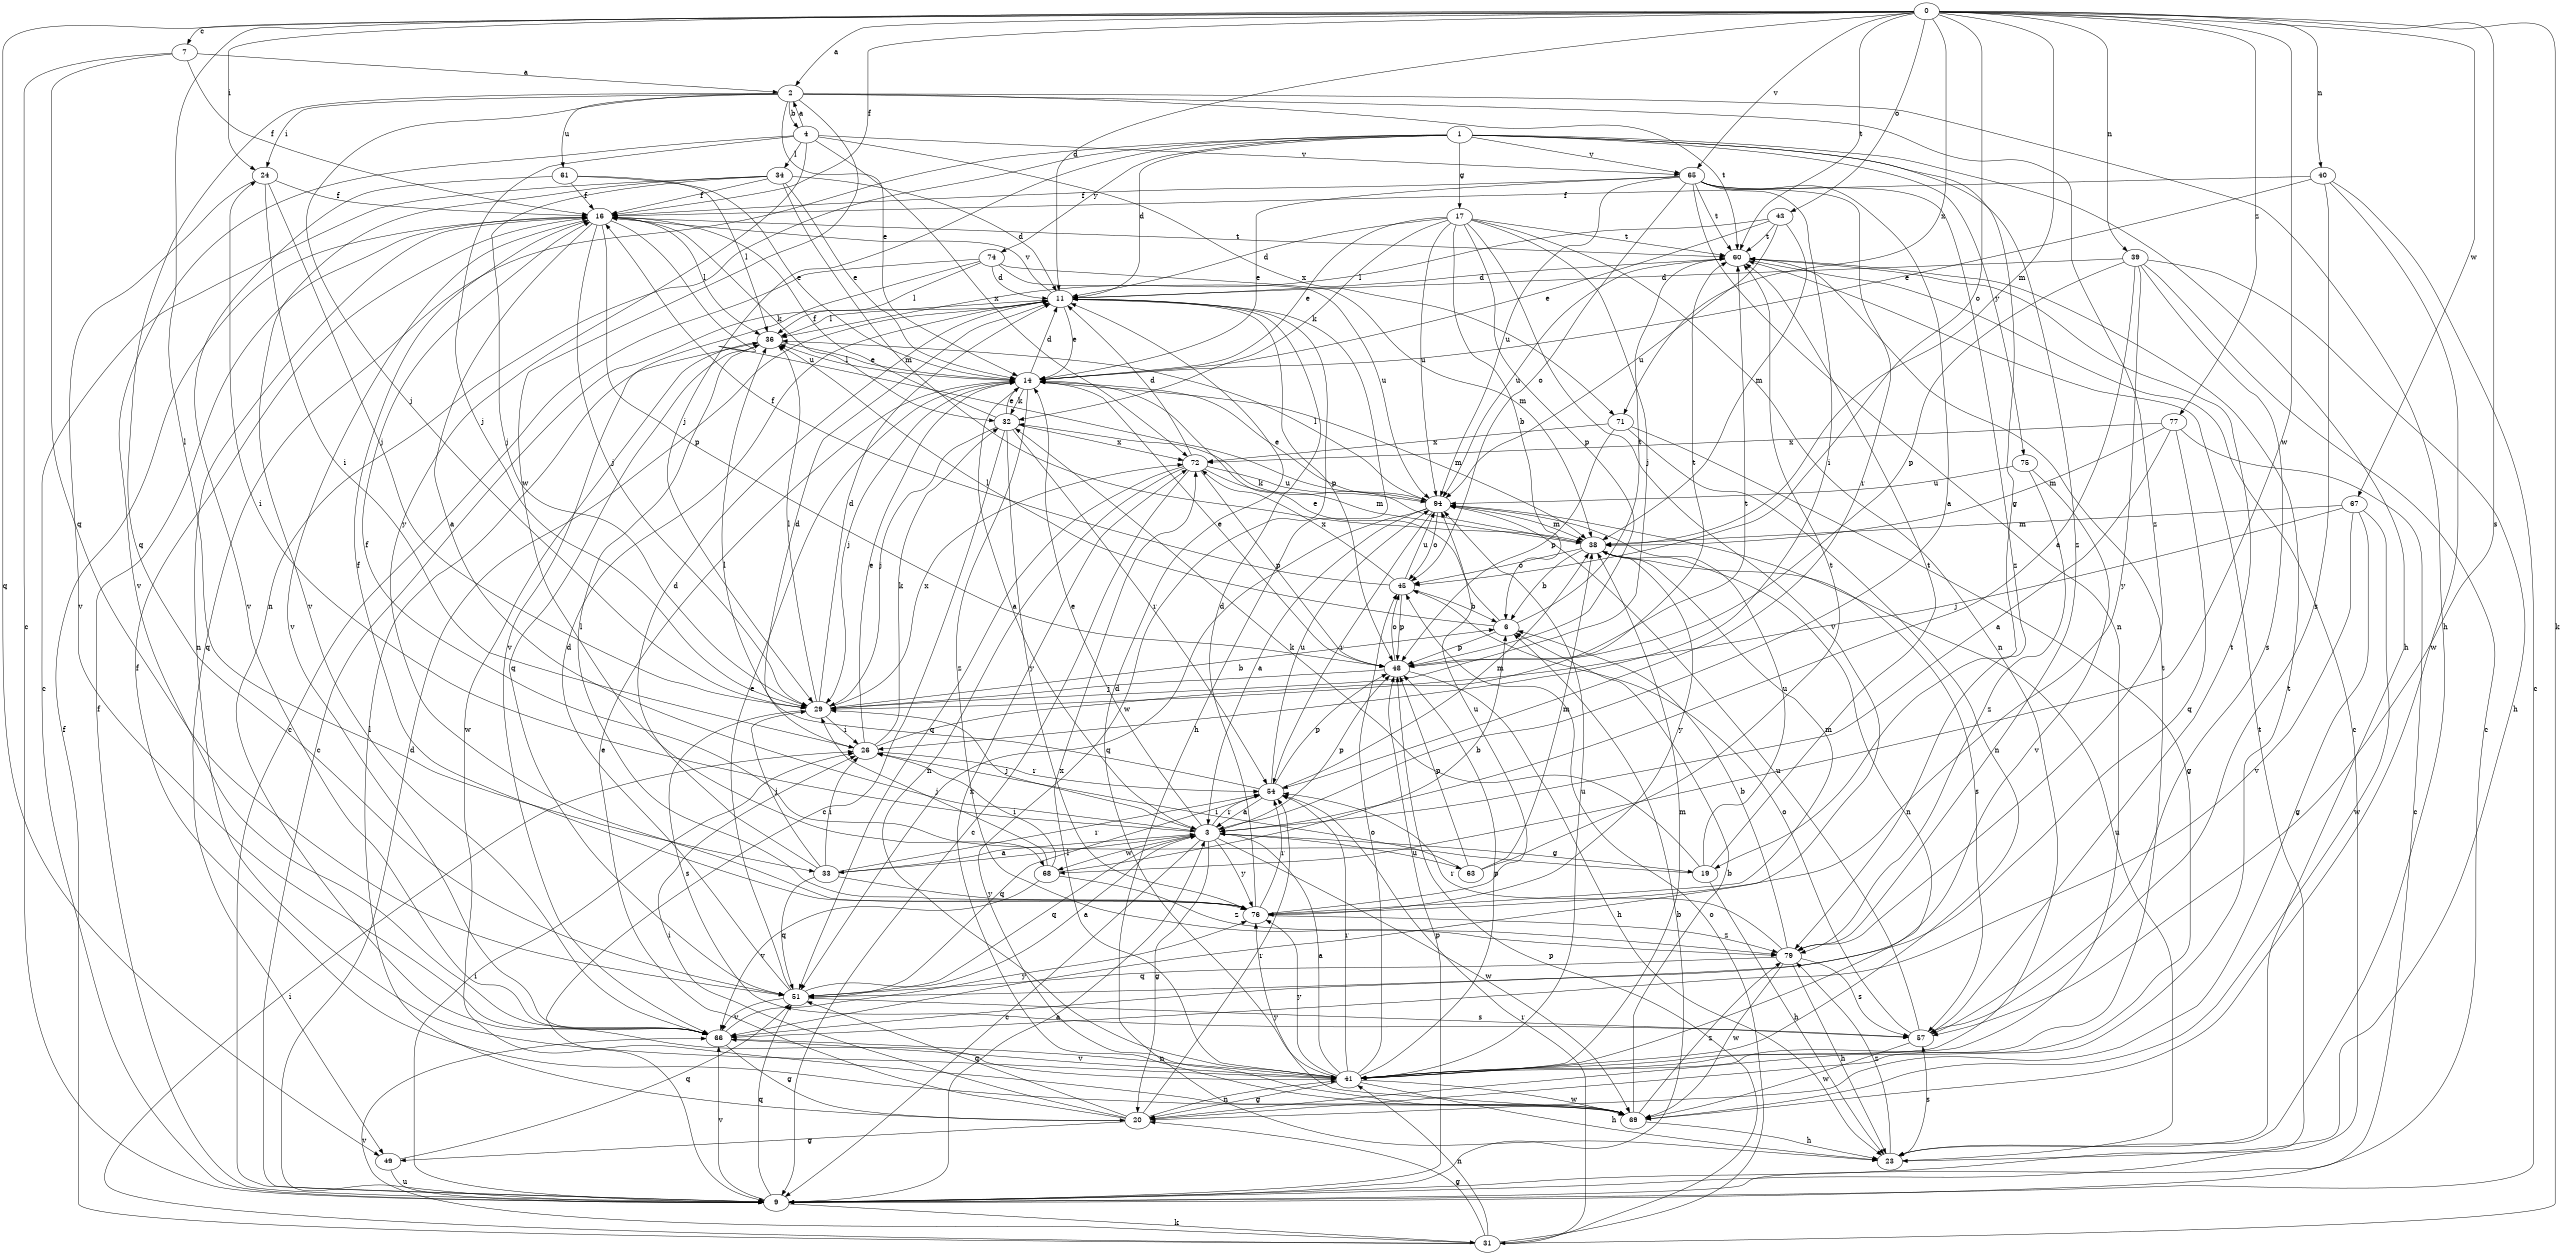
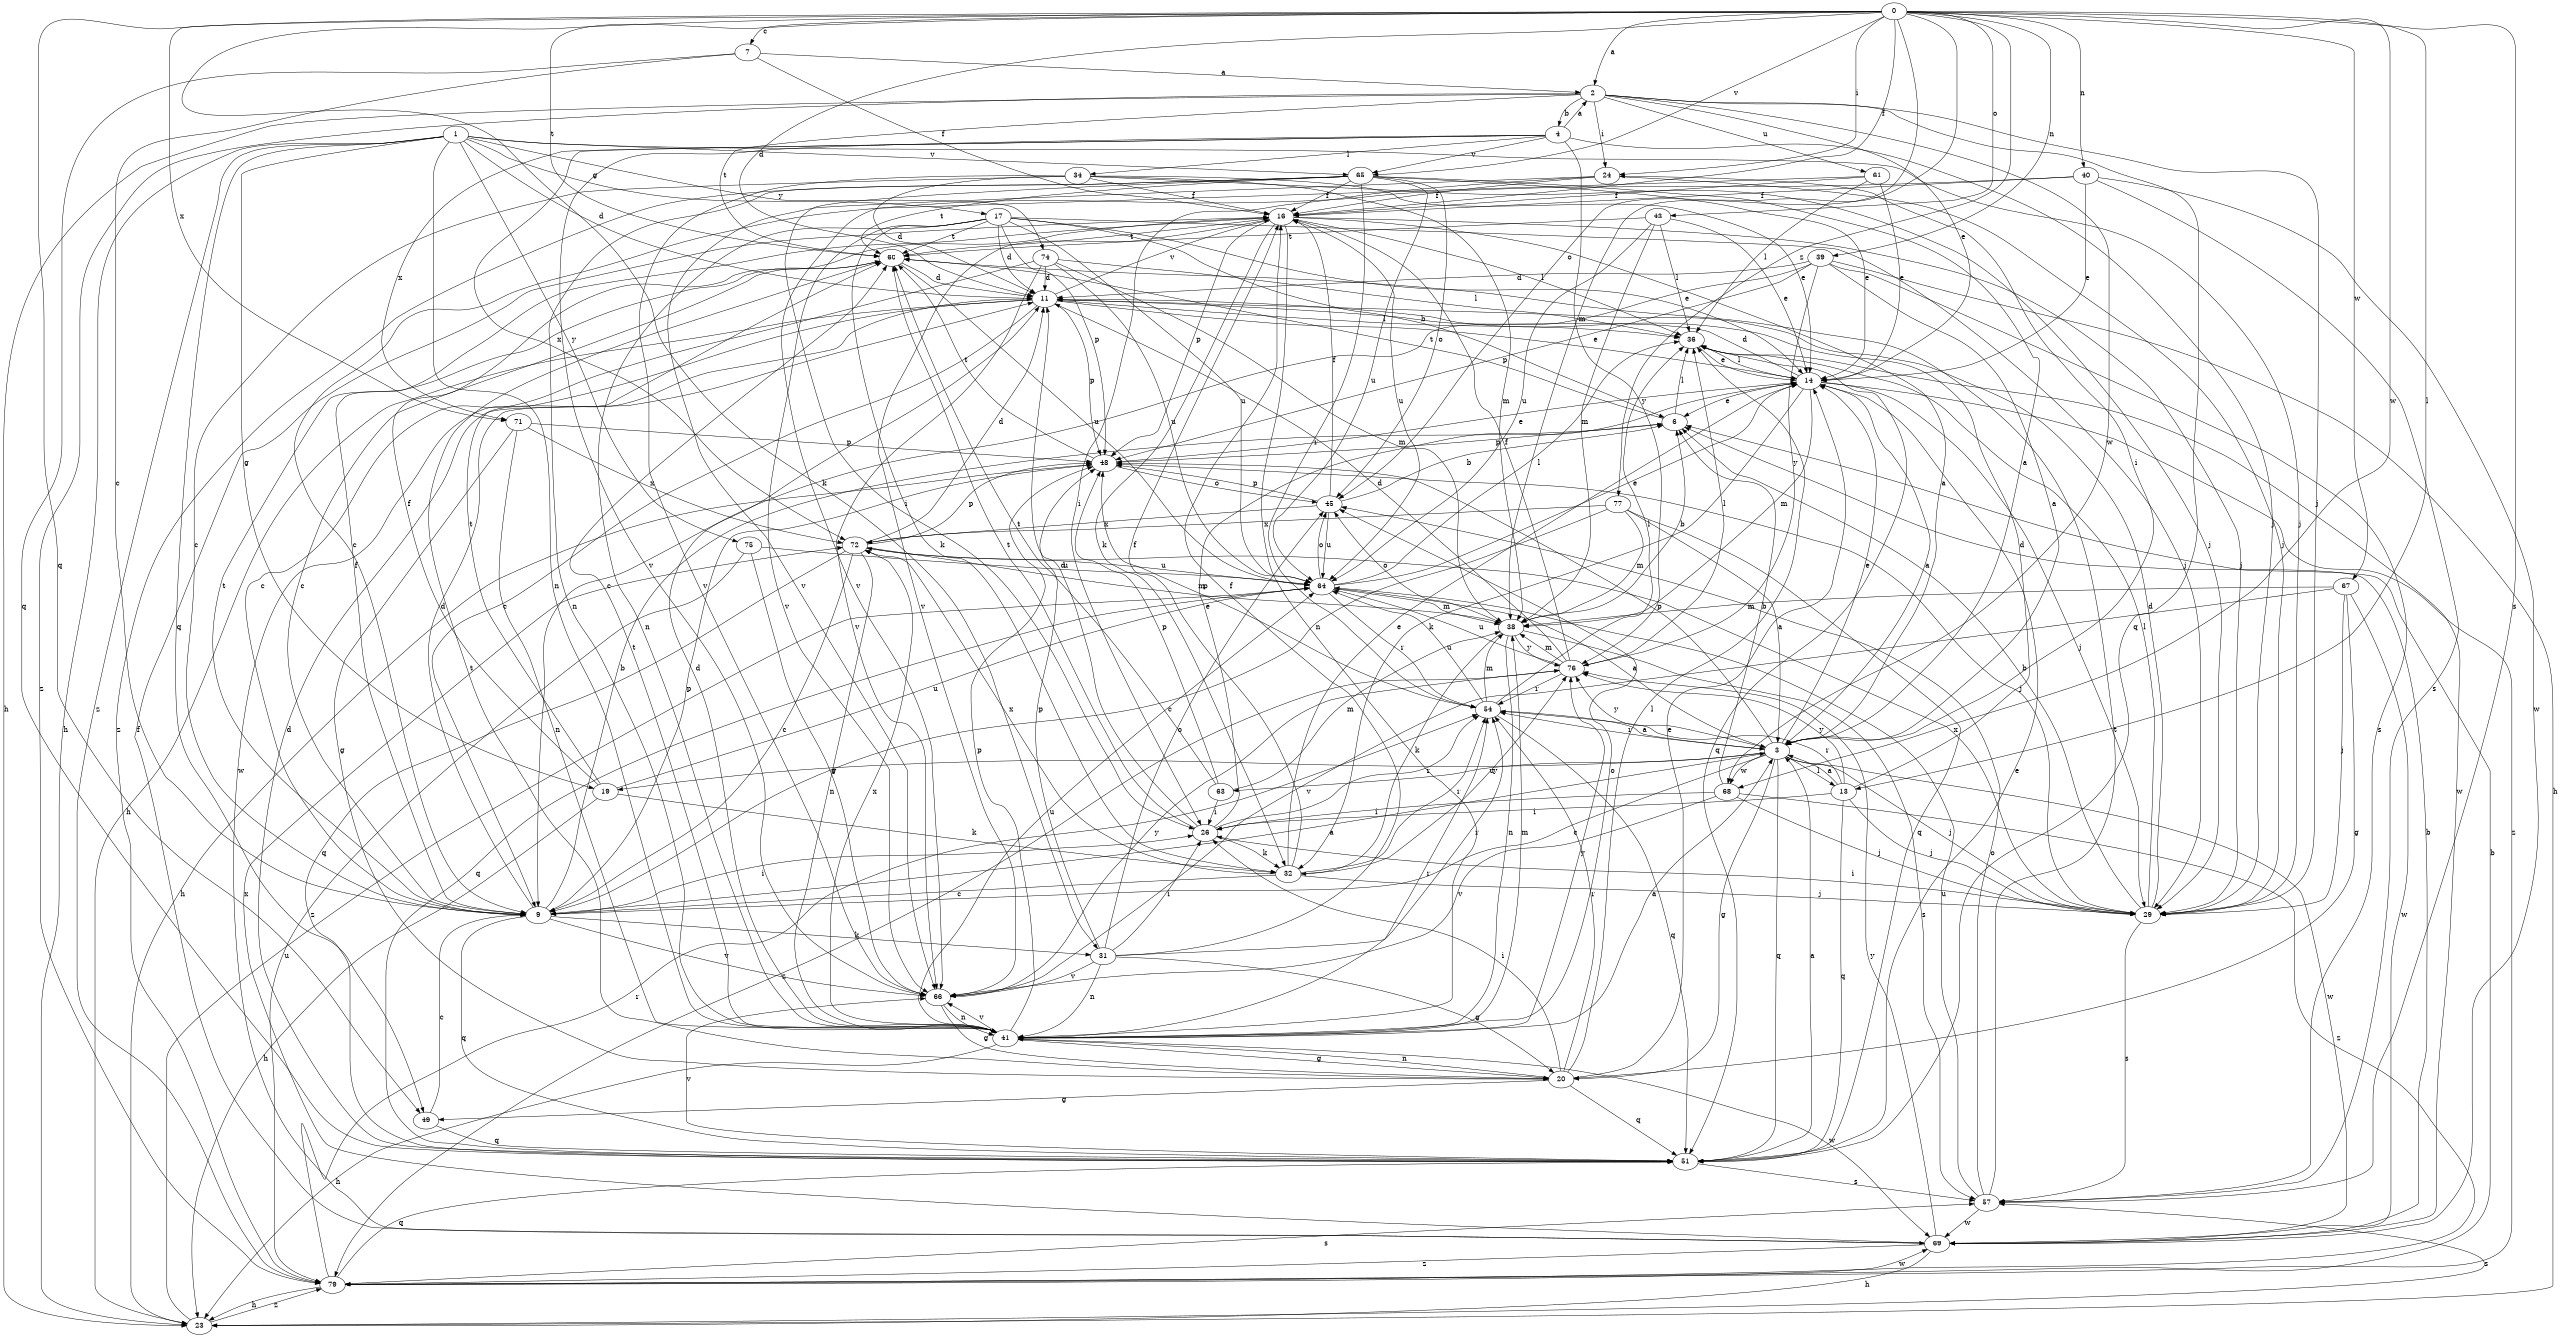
(1293, 500) -> (1733, 396)
(1438, 504) -> (1322, 586)
(826, 874) -> (1844, 792)
(405, 1182) -> (442, 1018)
